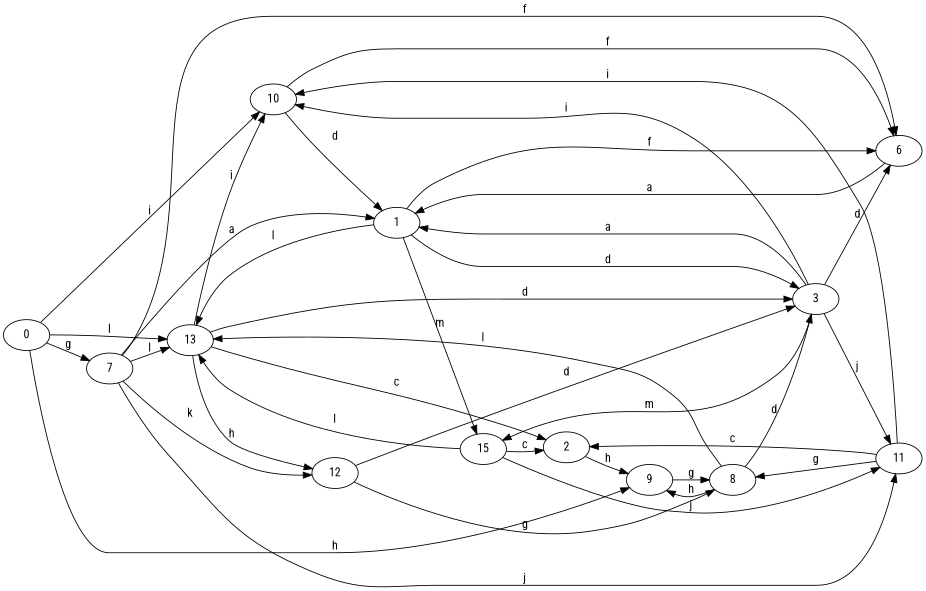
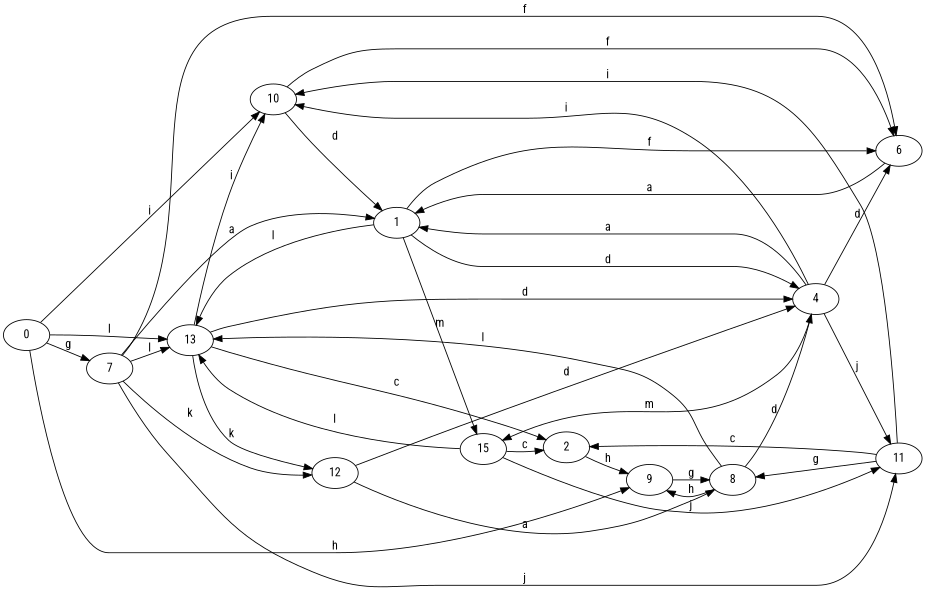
(816, 299) -> (816, 299)
(232, 434) -> (232, 434)
(525, 525) -> (525, 525)
